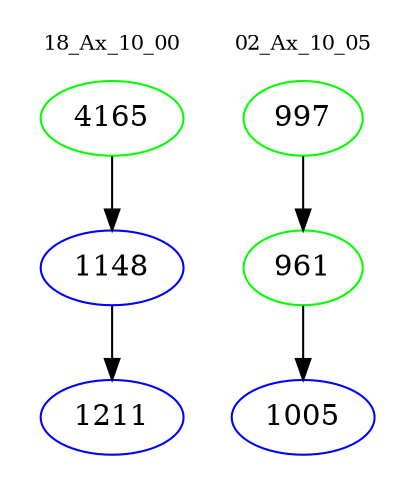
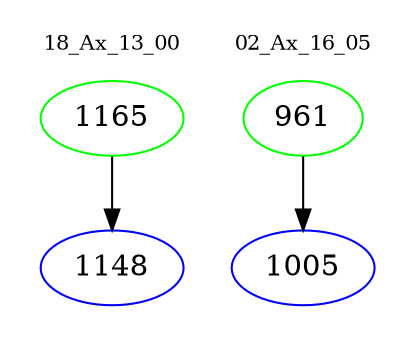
(112, 45) -> (112, 45)
(303, 45) -> (303, 45)
(112, 118) -> (112, 118)
(303, 118) -> none
(112, 417) -> none
